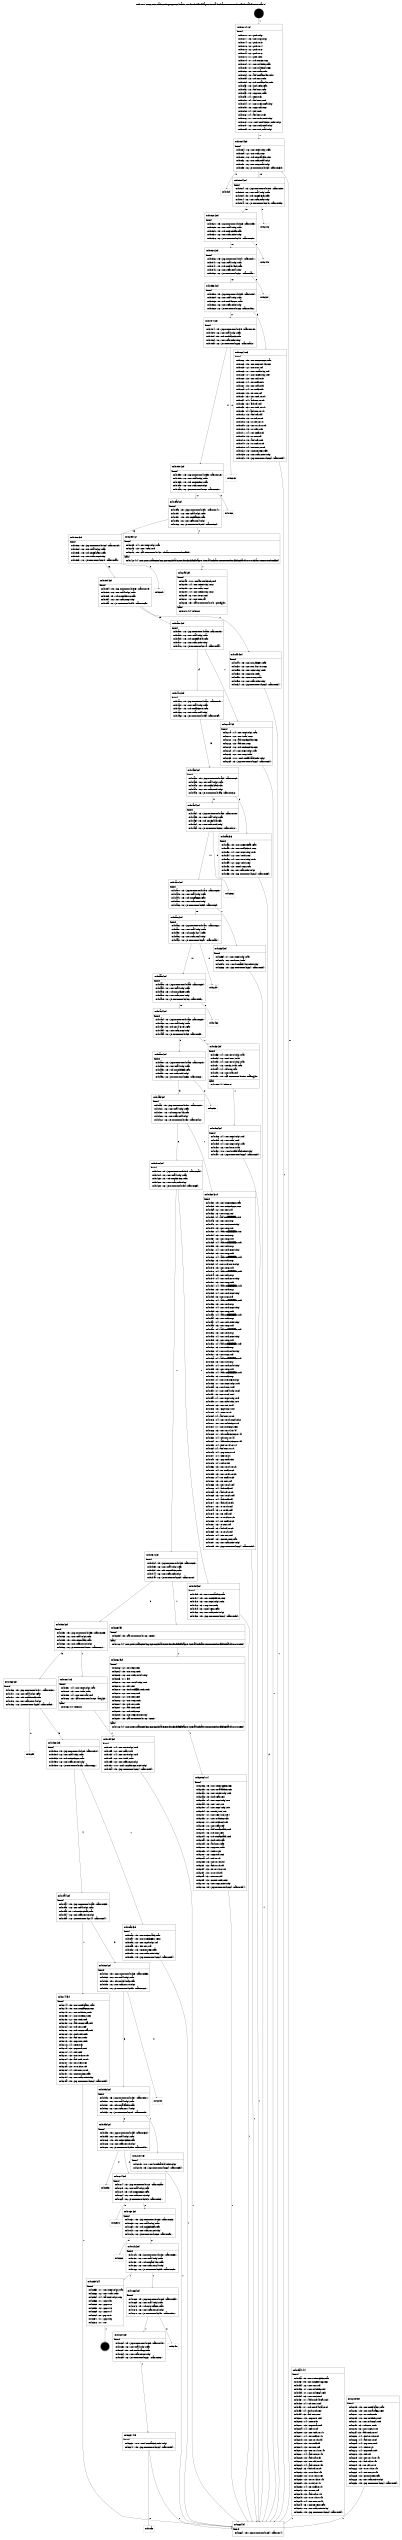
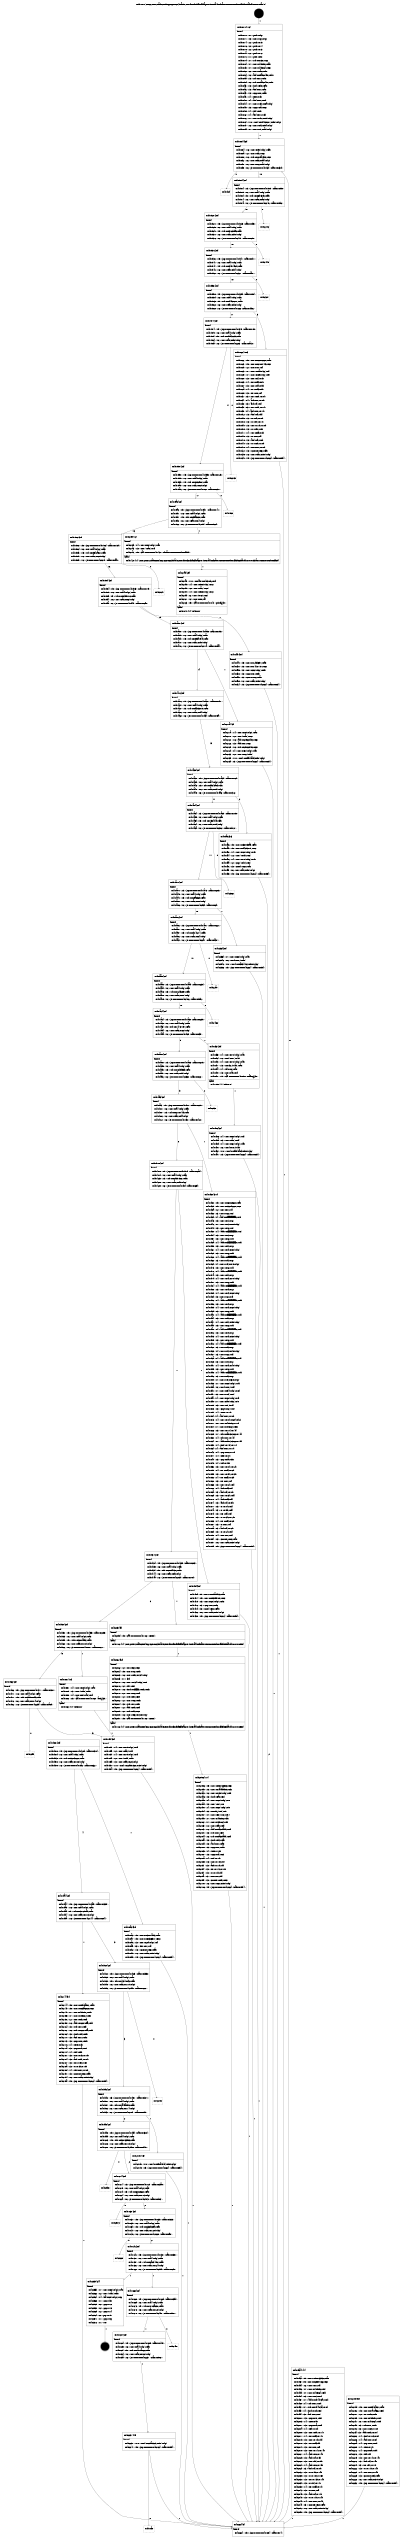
(51, 1724) -> (64, 1733)
